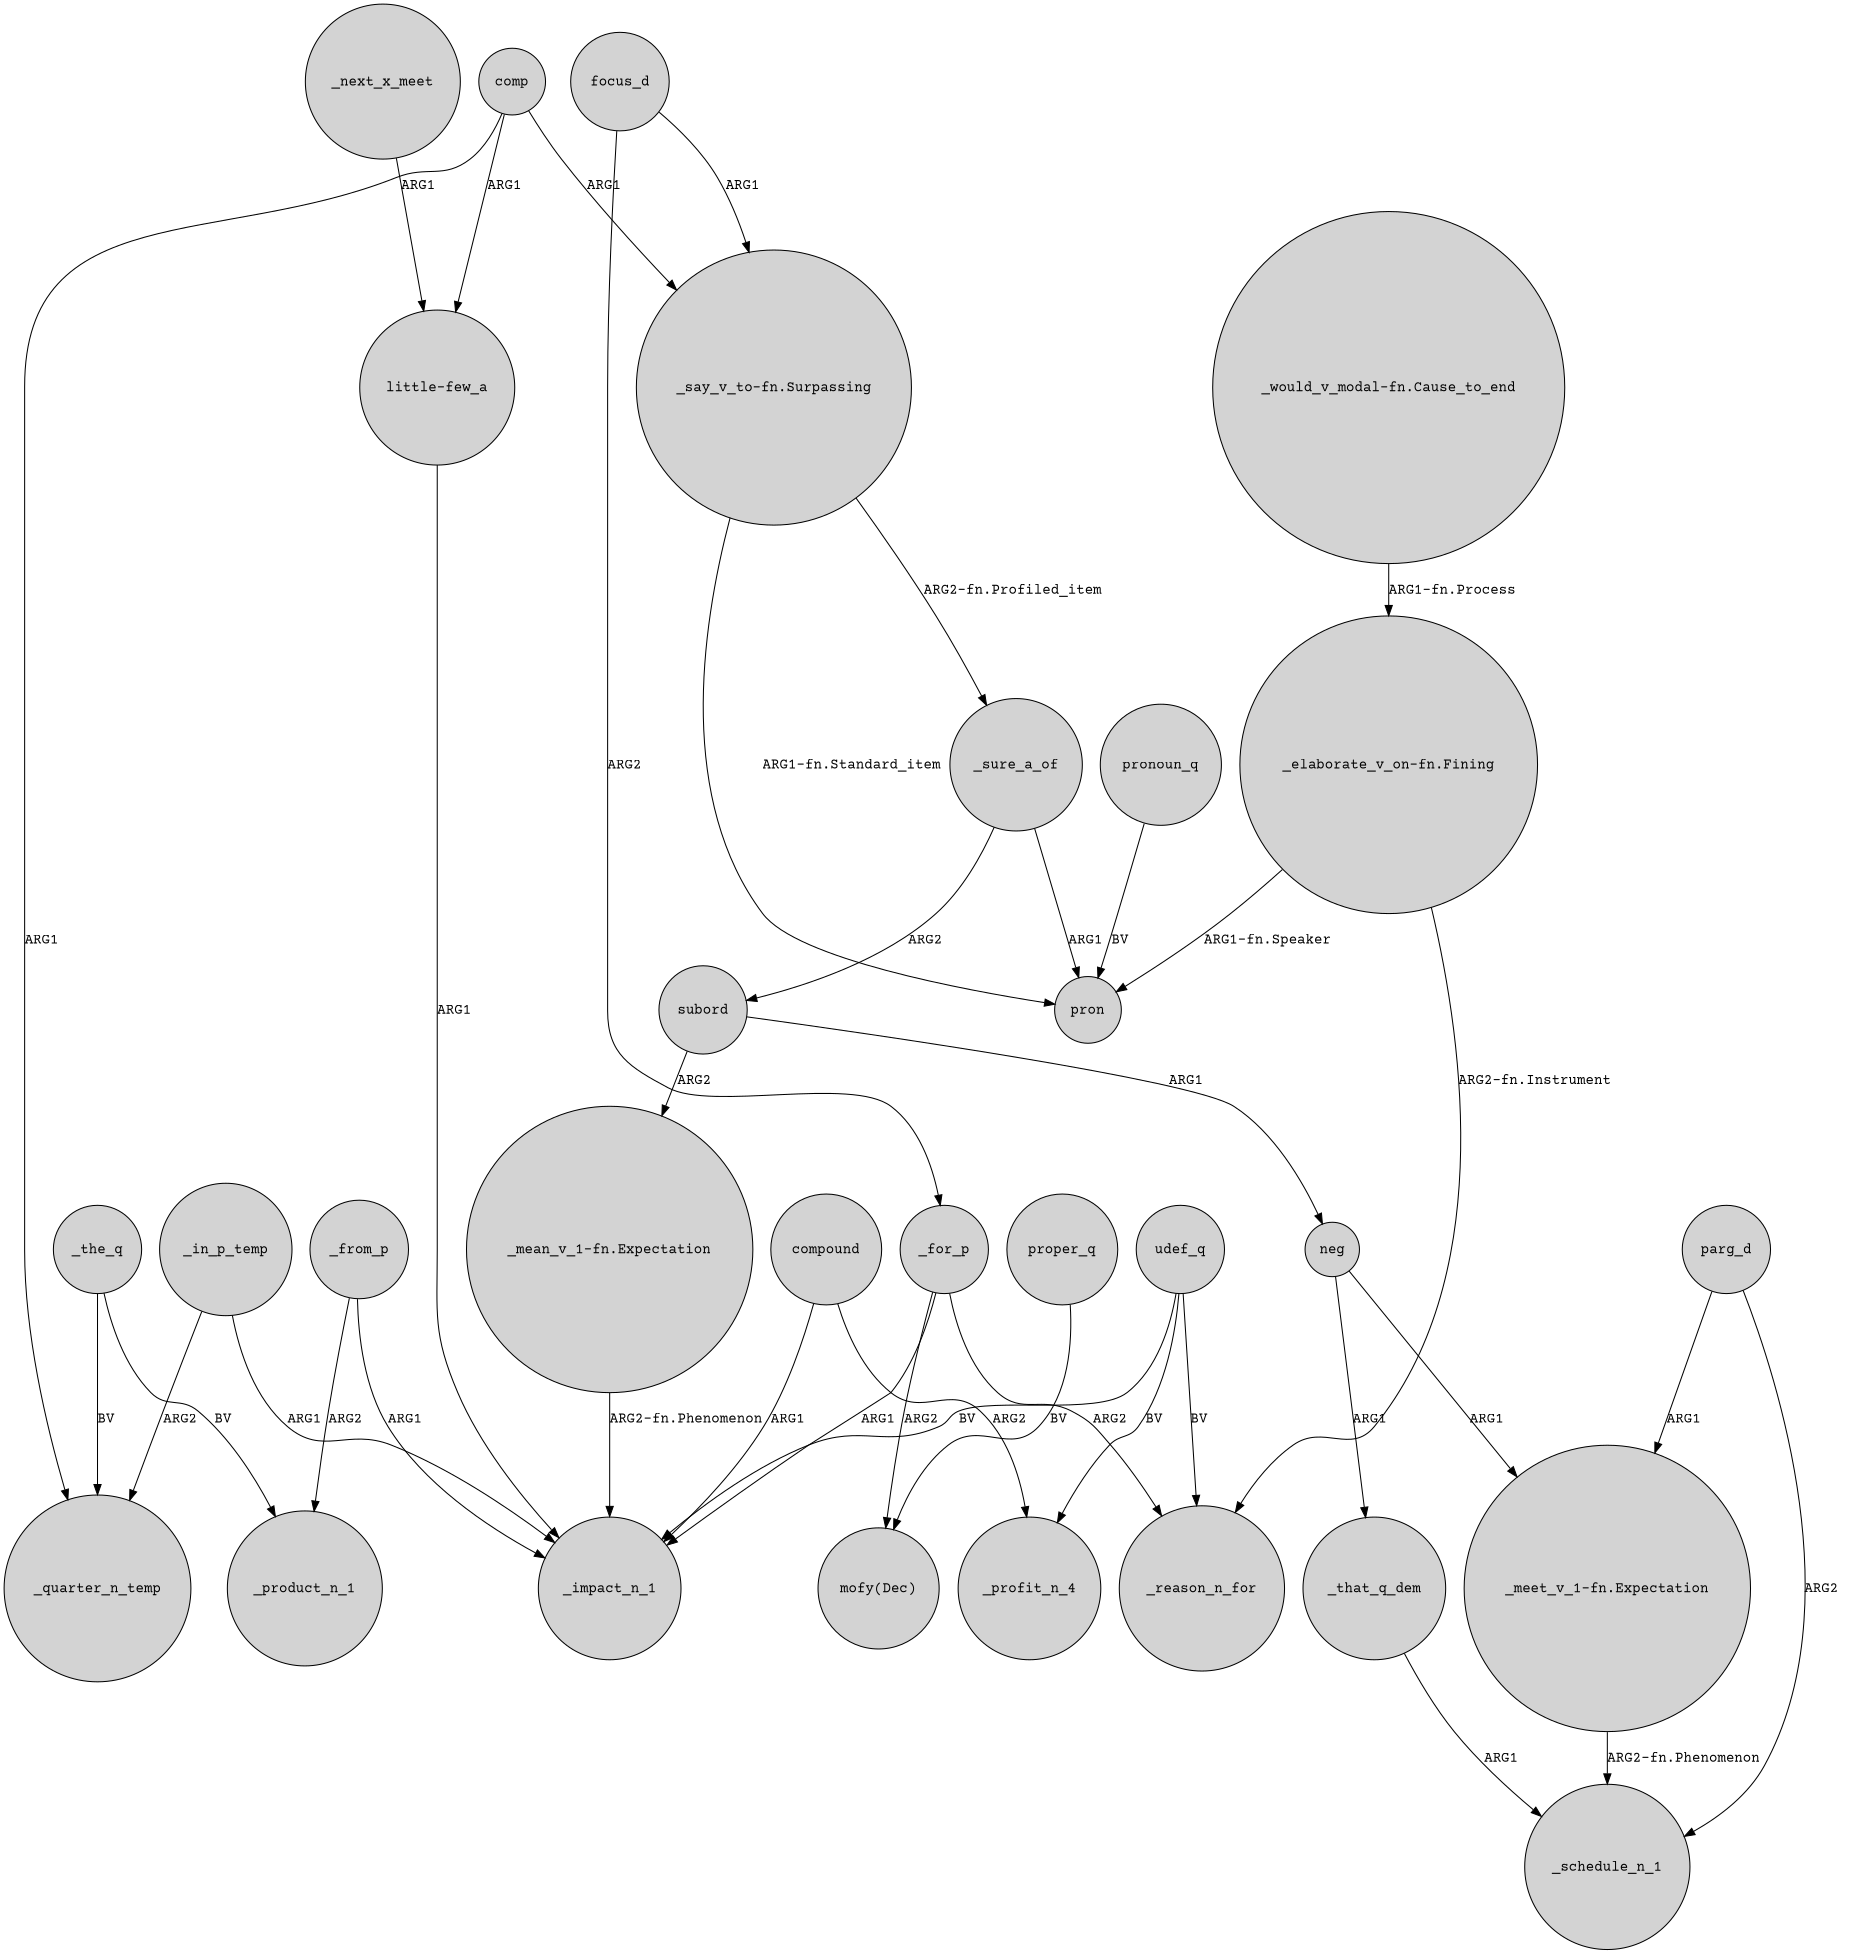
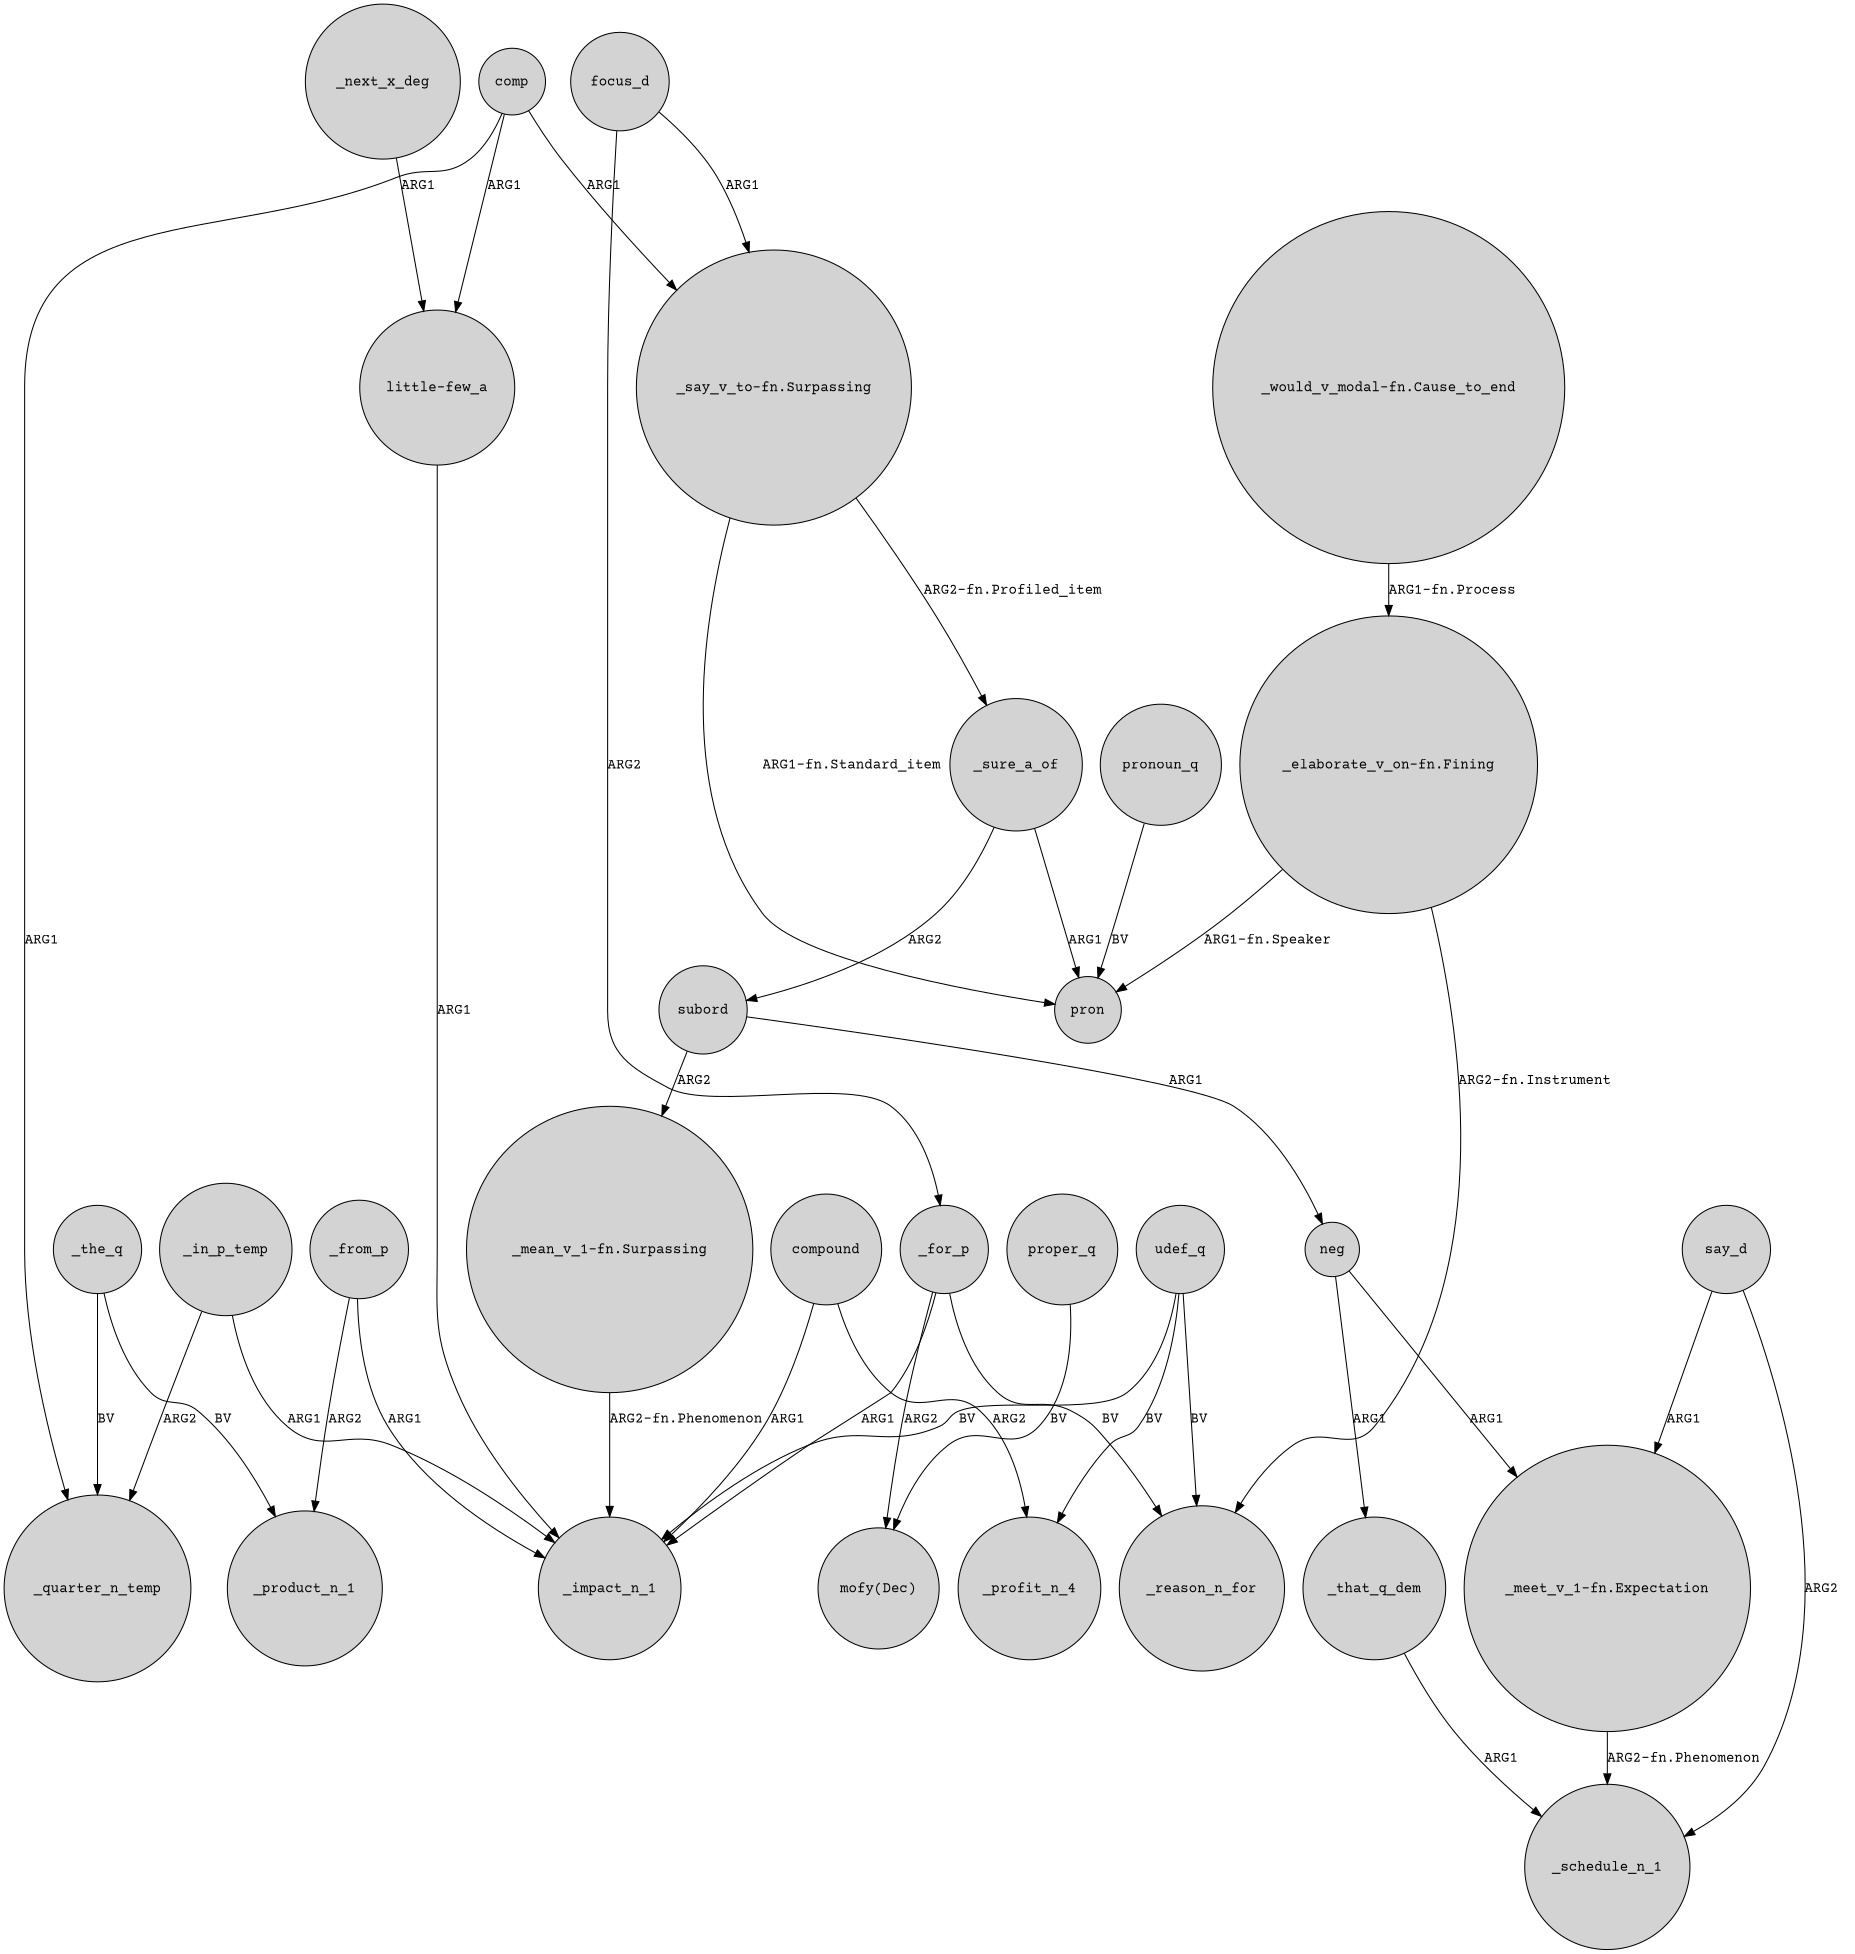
(383, 82) -> (383, 82)
(610, 1249) -> (610, 1249)
(1726, 1249) -> (1726, 1249)
(1111, 1419) -> (1111, 1419)
